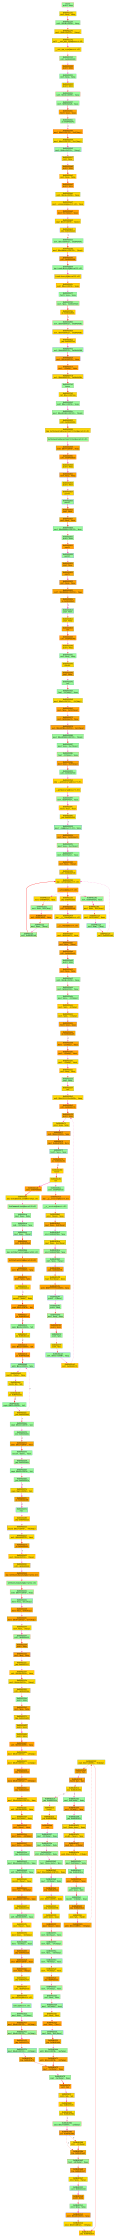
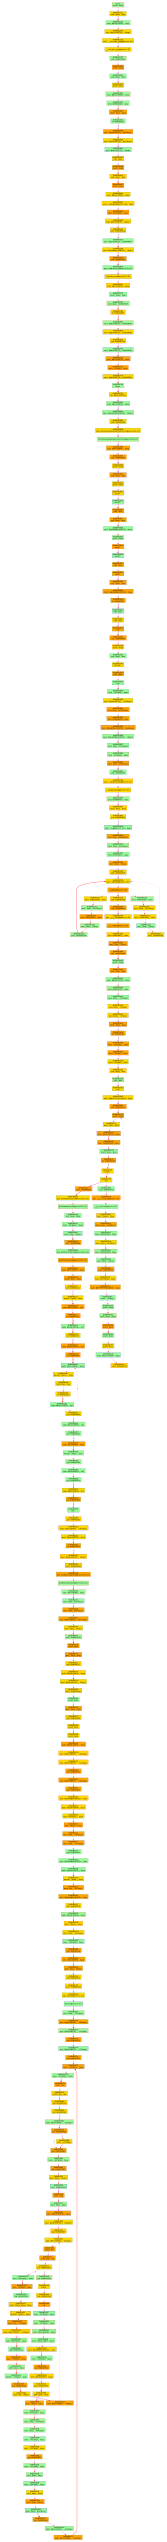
(96, 1998) -> (58, 2235)
